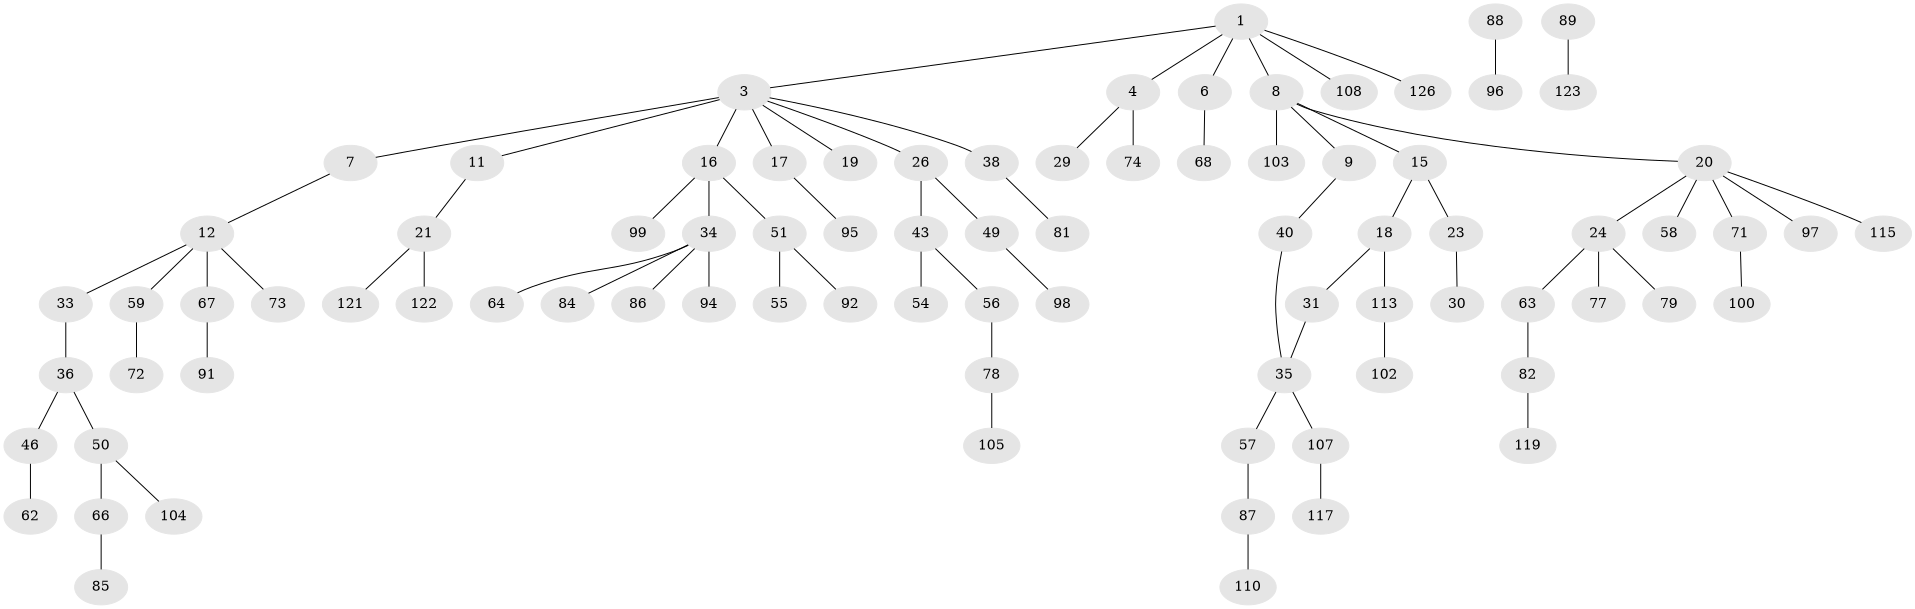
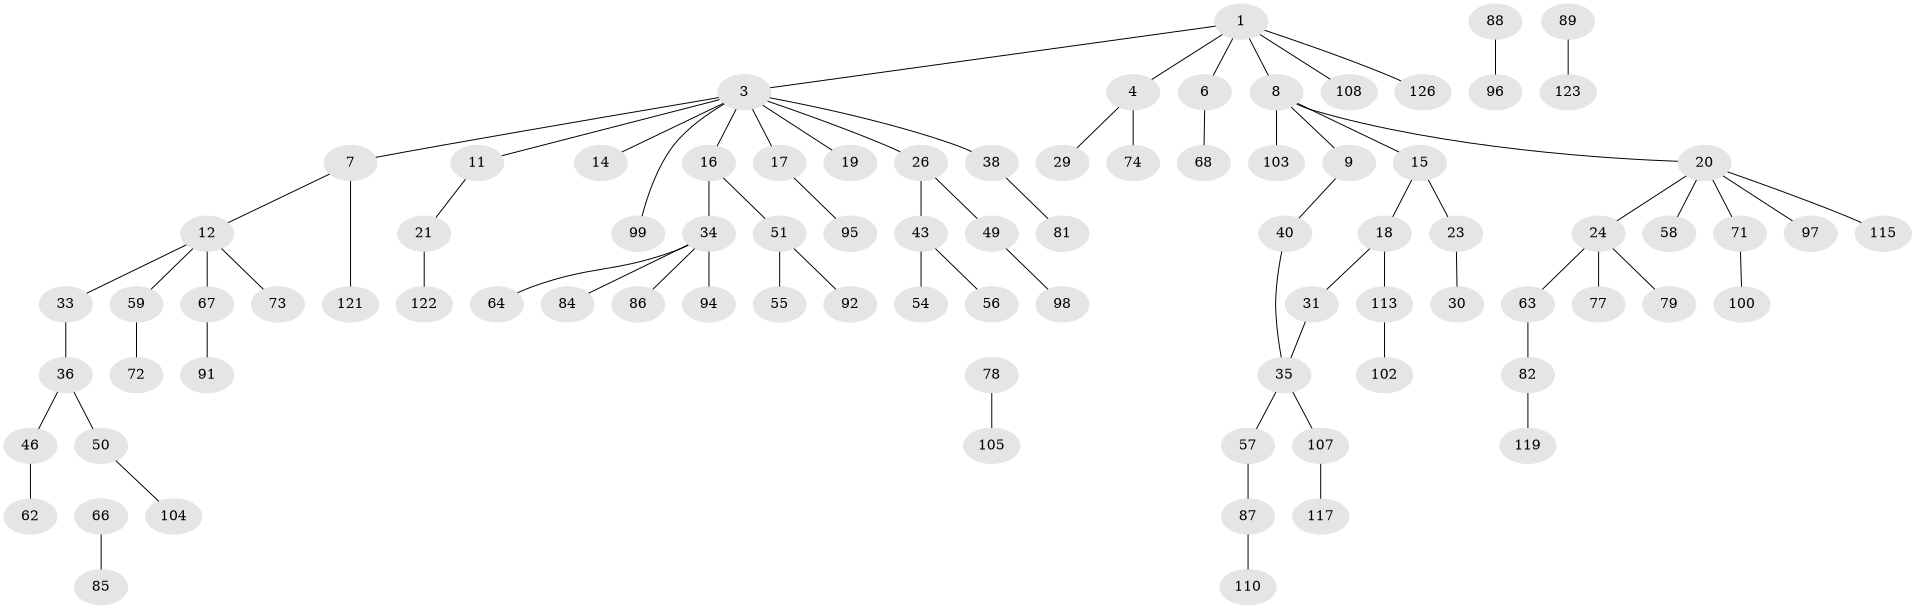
none -> (601, 163)
(674, 198) -> (670, 150)
(387, 269) -> (351, 234)
(992, 340) -> none
(101, 481) -> none
